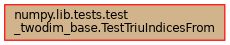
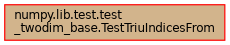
(115, 22) -> (115, 22)
